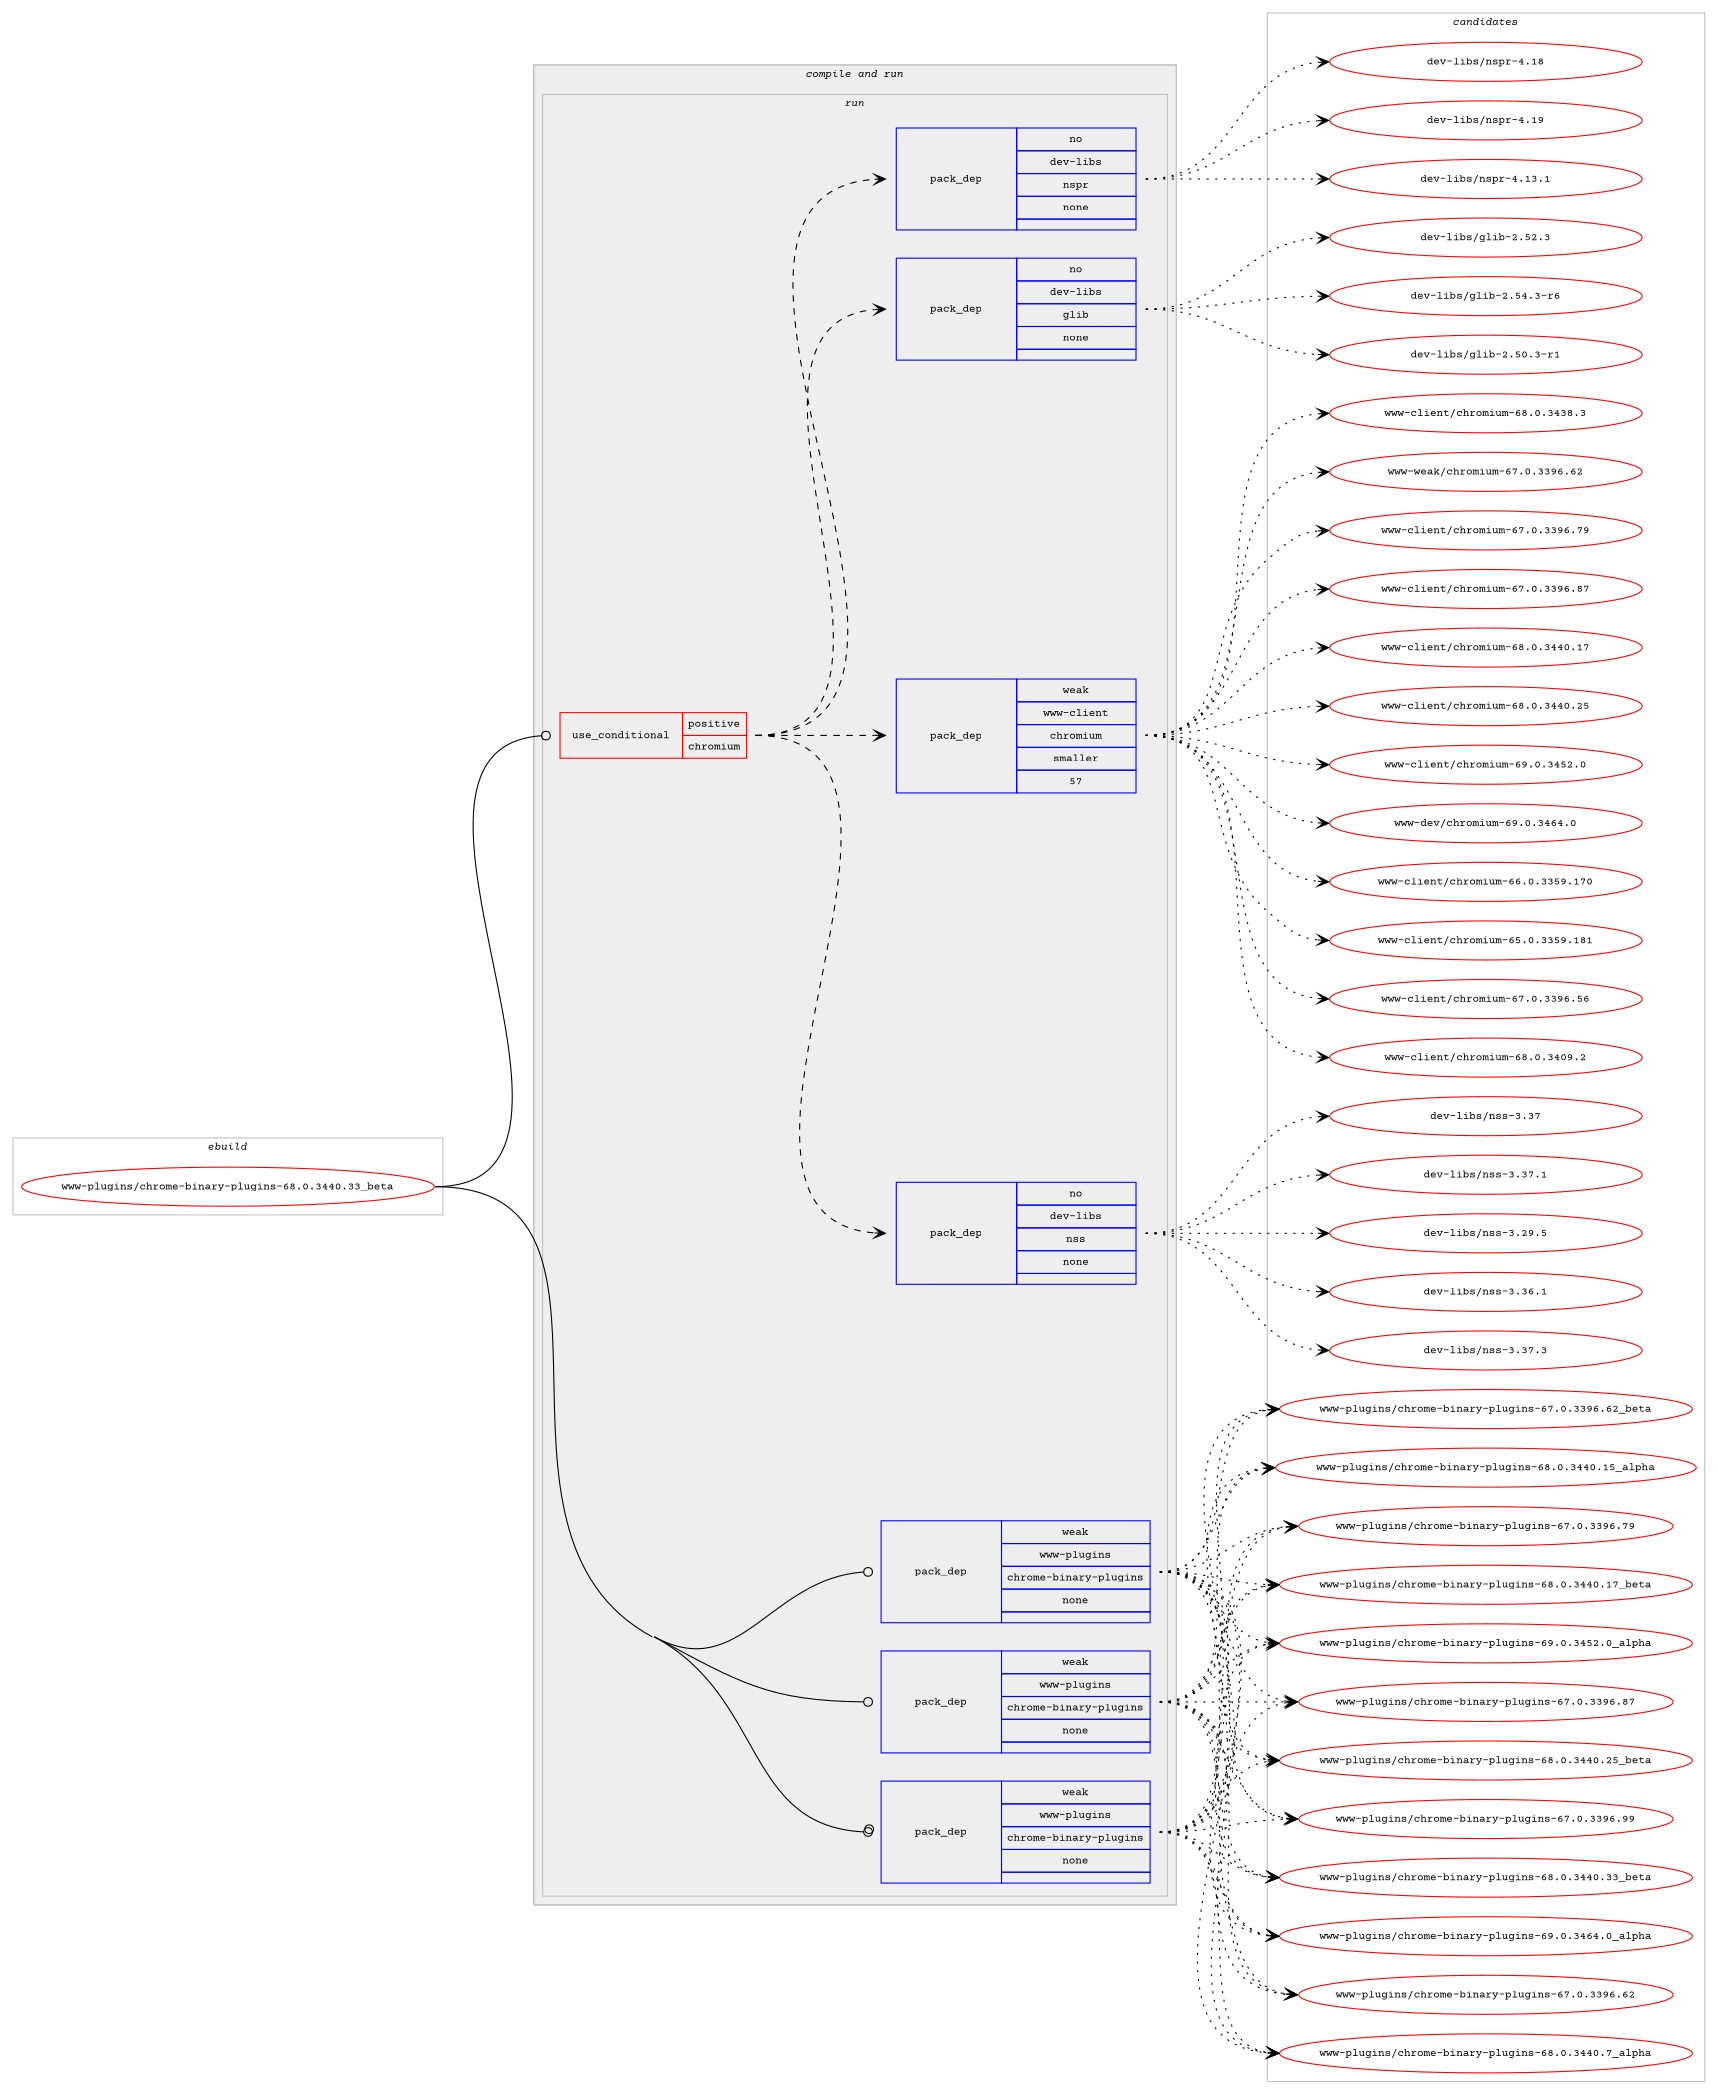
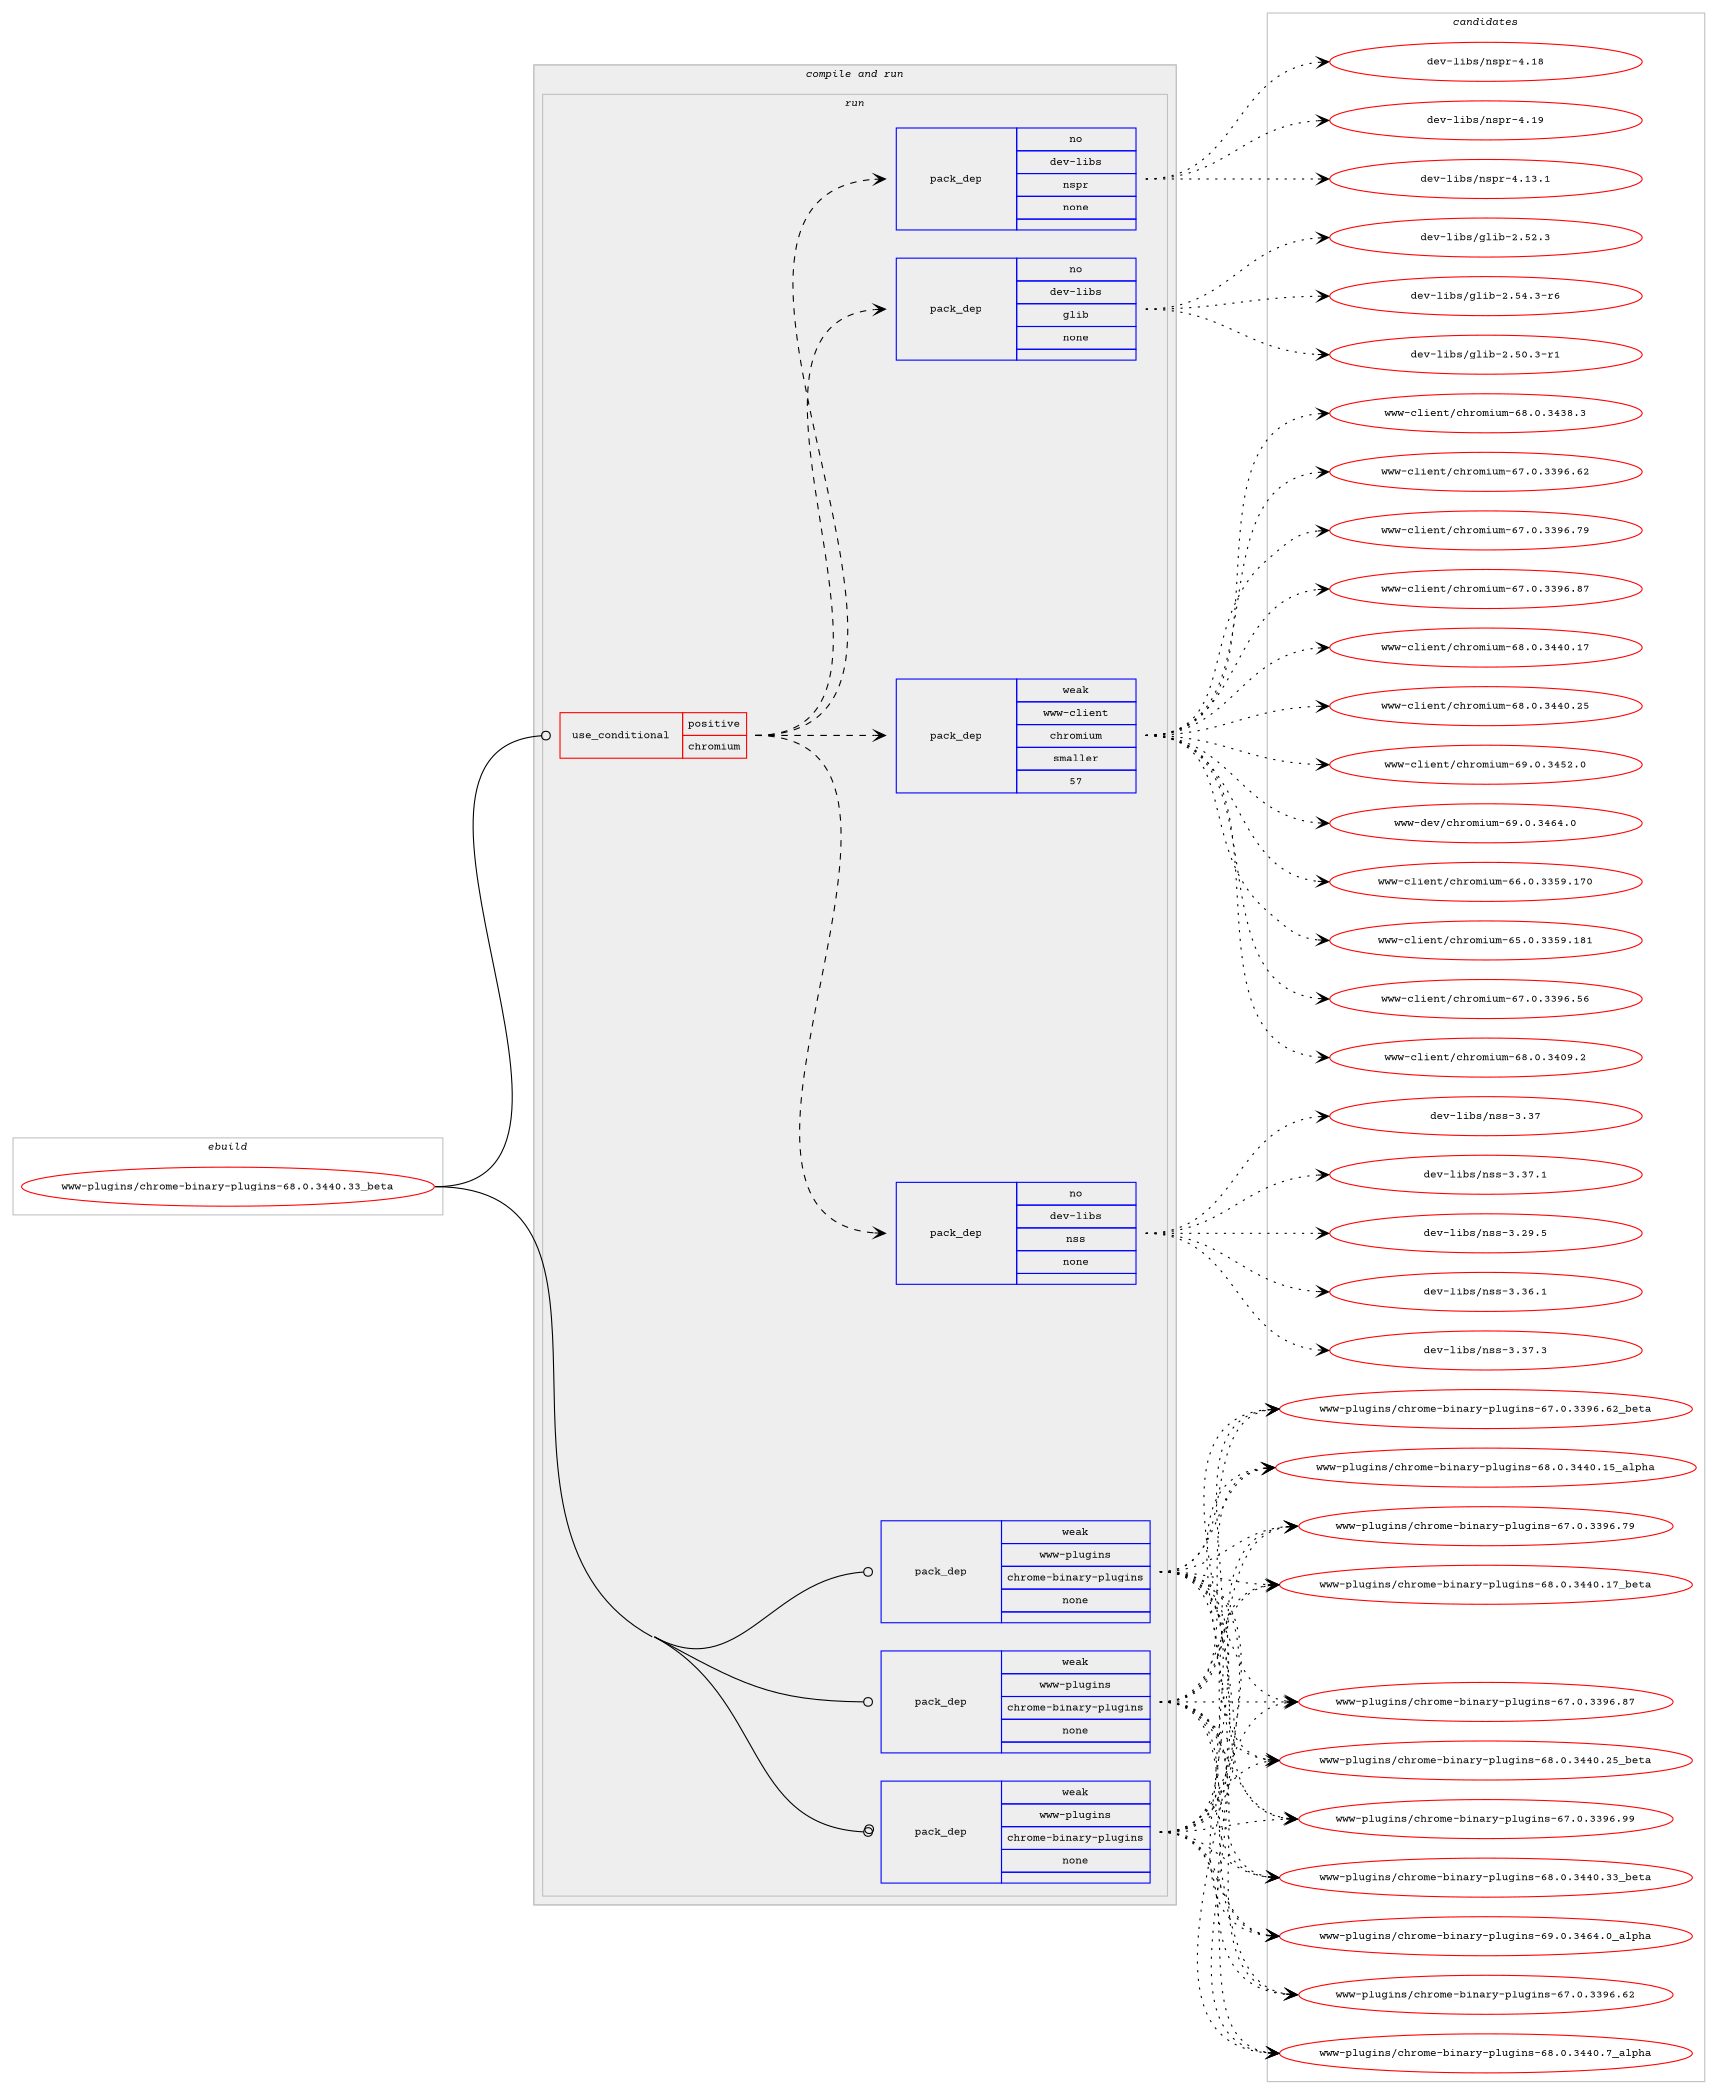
(1486, 472) -> (1486, 472)
(1486, 1643) -> none
